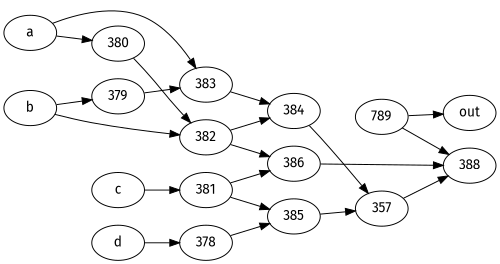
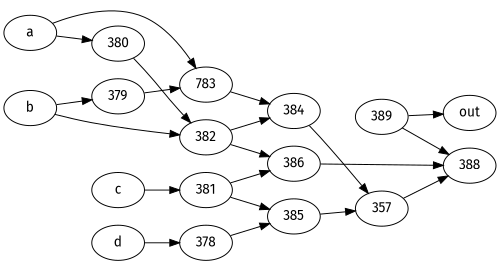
(206, 85) -> (206, 85)
(382, 117) -> (382, 117)
